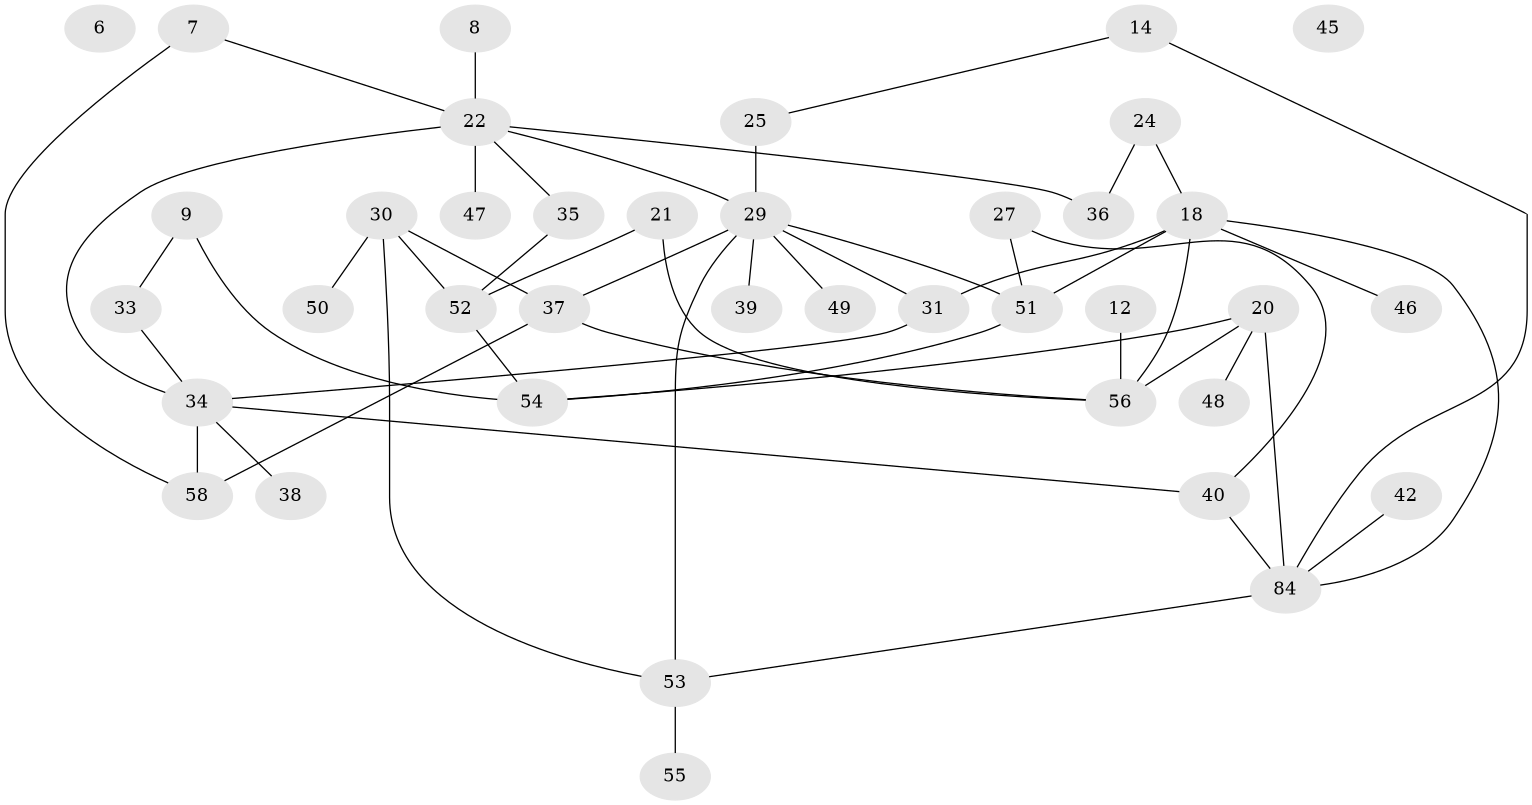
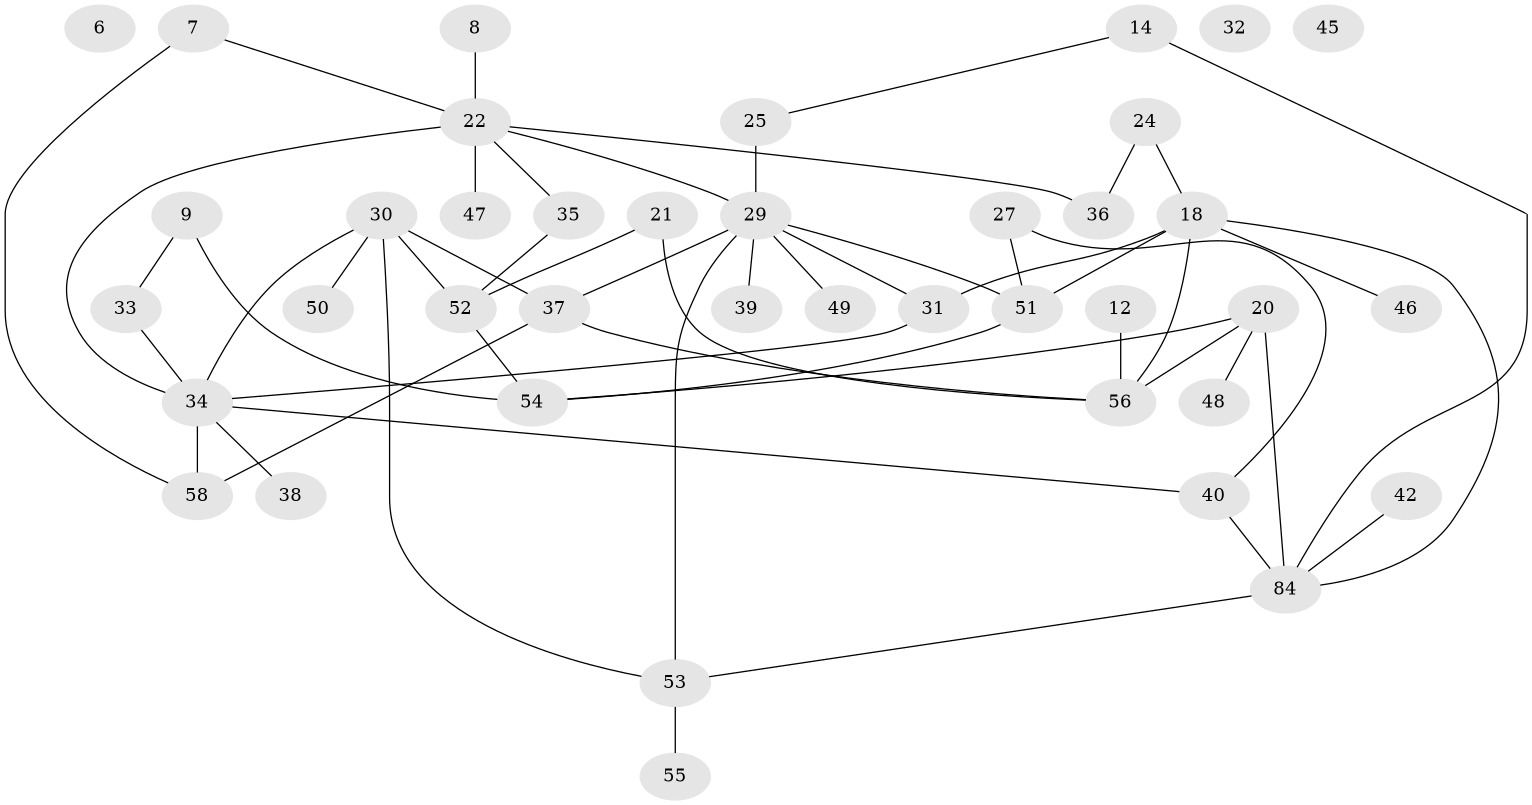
none -> (1235, 29)
none -> (266, 291)
